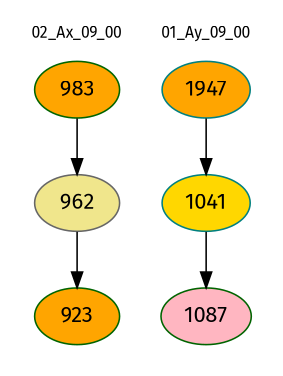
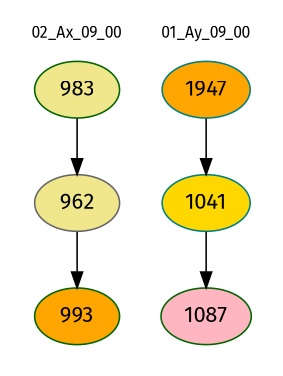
(77, 90) -> (77, 90)
(77, 316) -> (77, 316)
